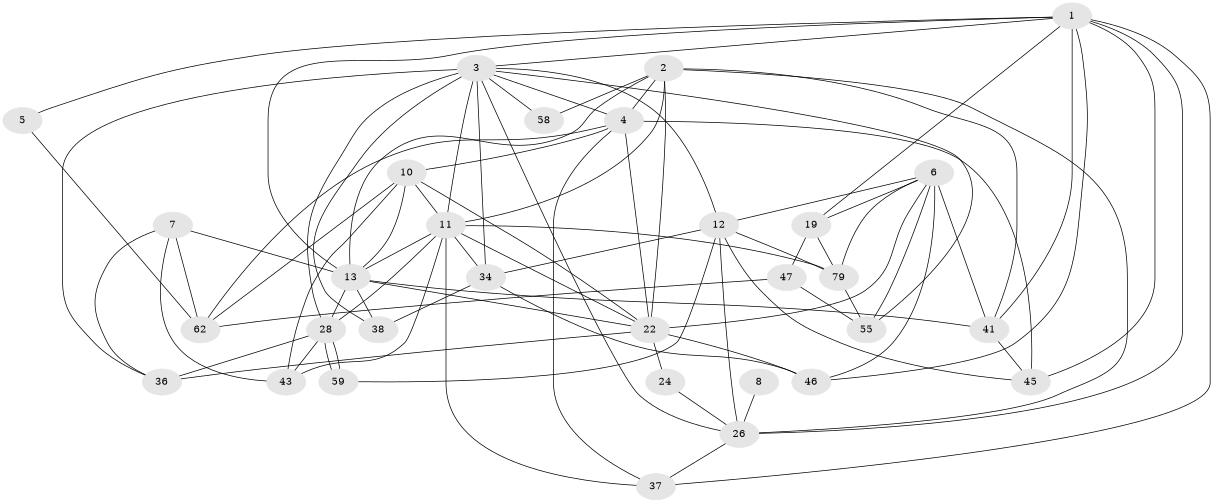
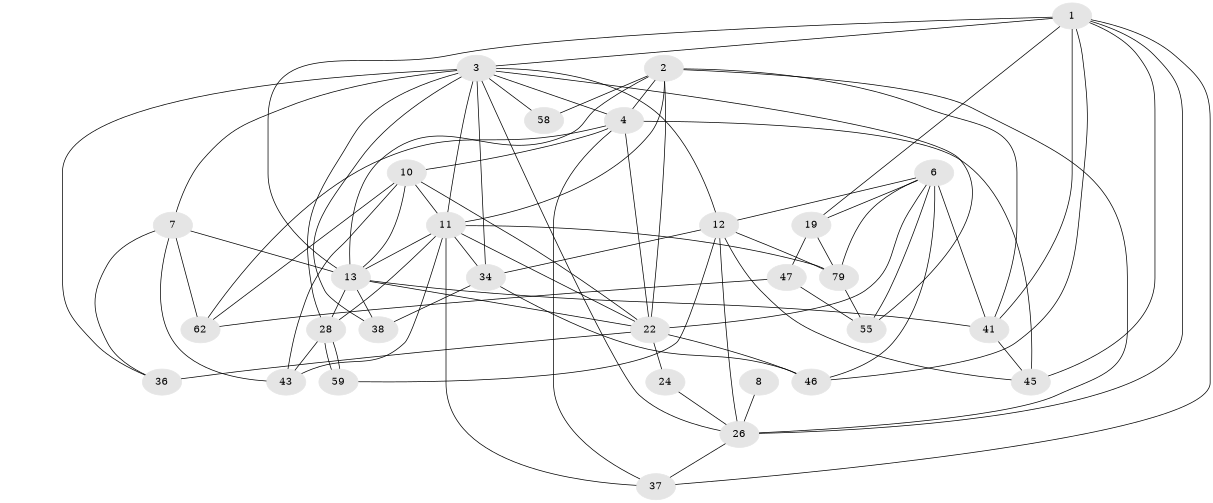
none -> (294, 104)
(23, 121) -> none
(244, 356) -> none
